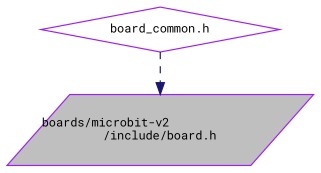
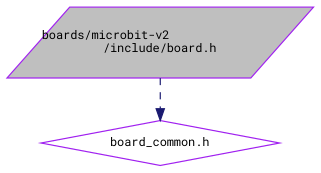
(160, 67) -> (160, 93)
